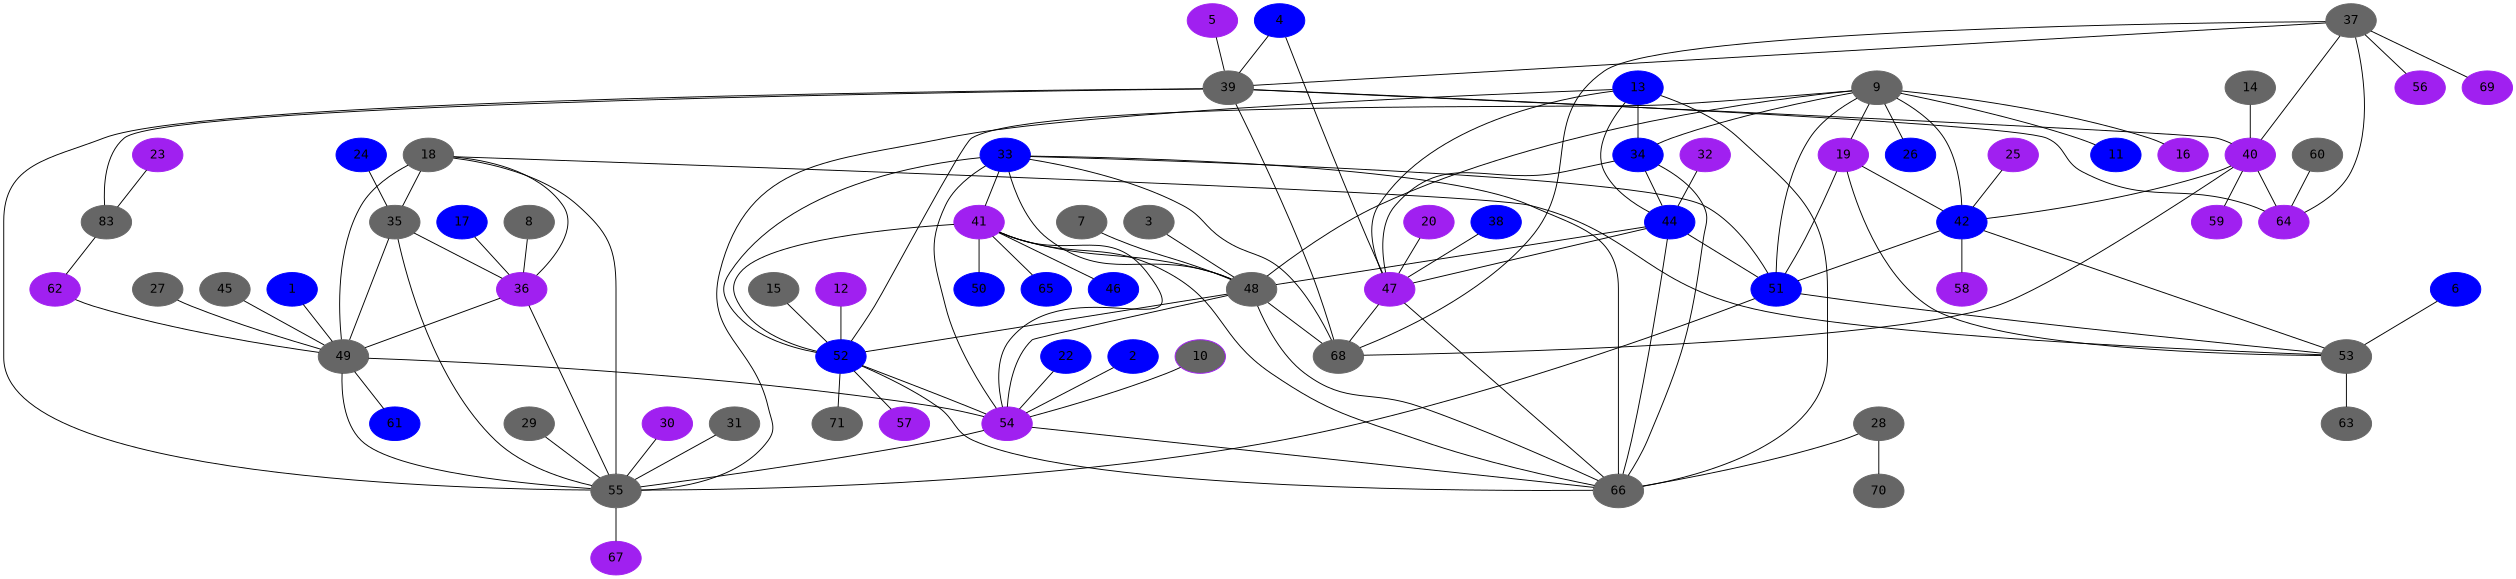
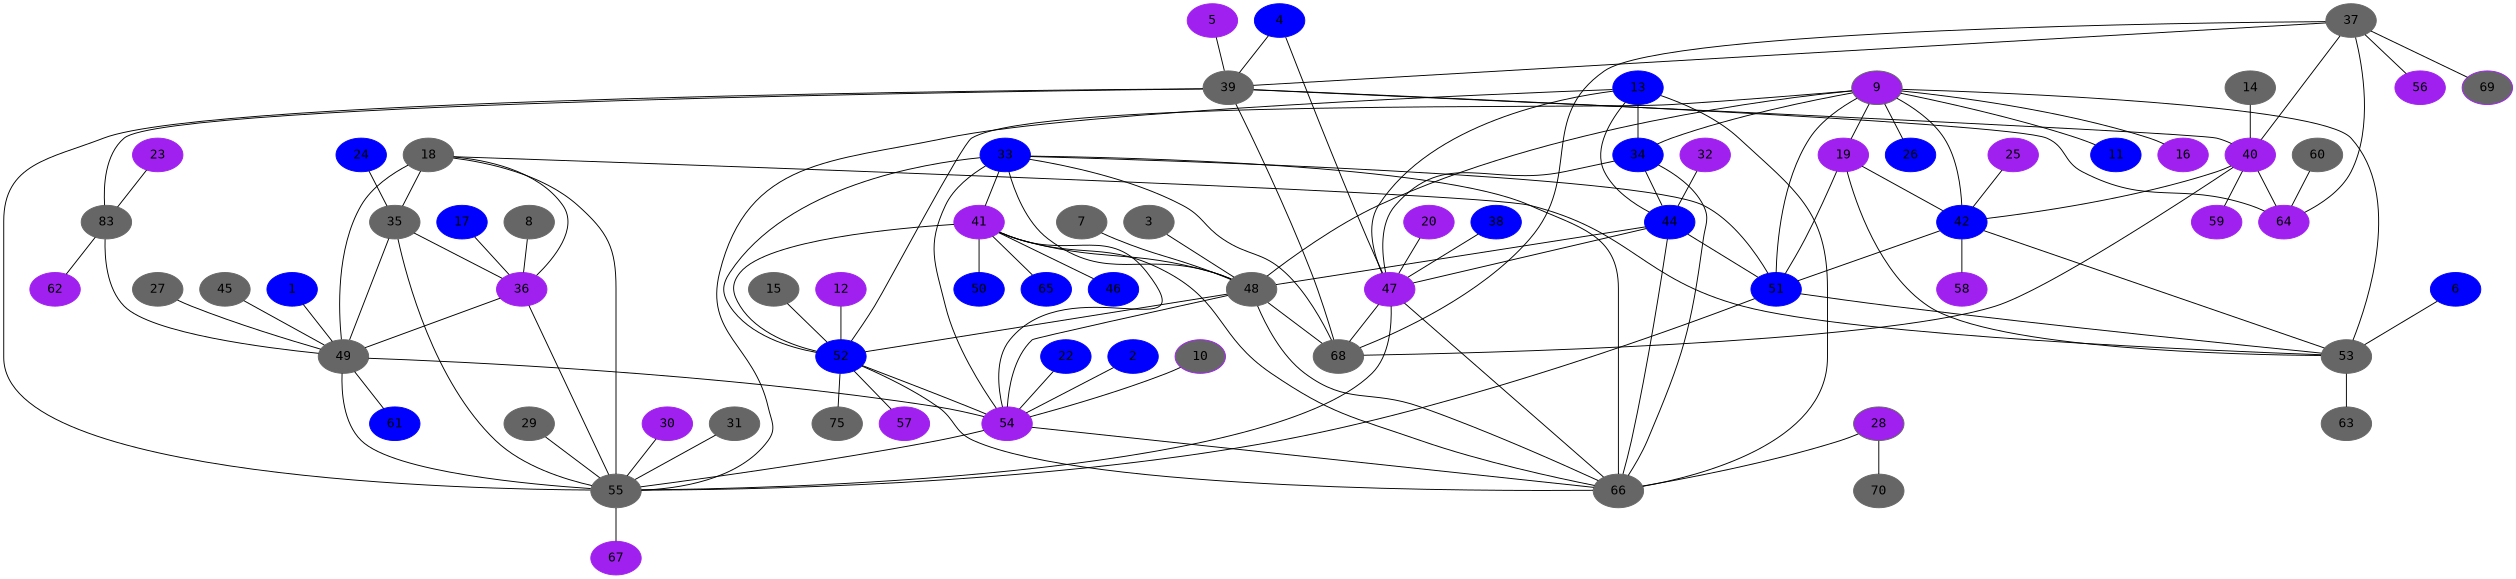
(1877, 88) -> (1877, 88)
(2487, 88) -> (2487, 88)
none -> (2234, 111)
(196, 331) -> (184, 332)
(837, 424) -> (837, 424)
(1879, 424) -> (1879, 424)
none -> (1091, 461)
